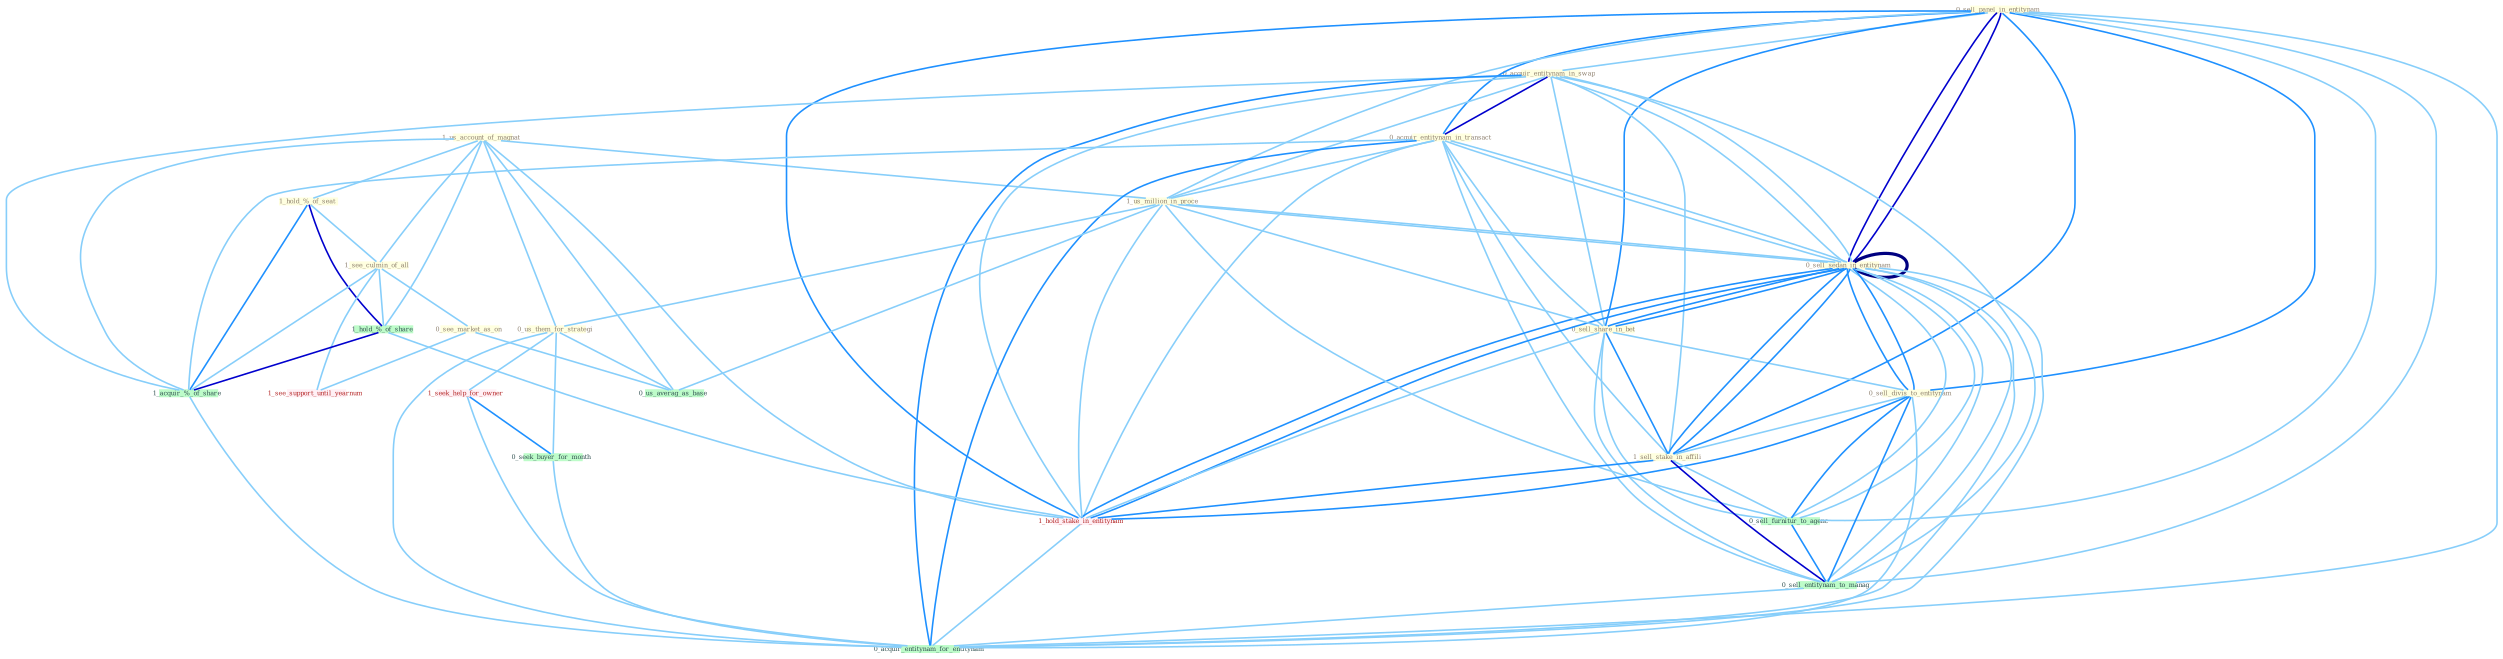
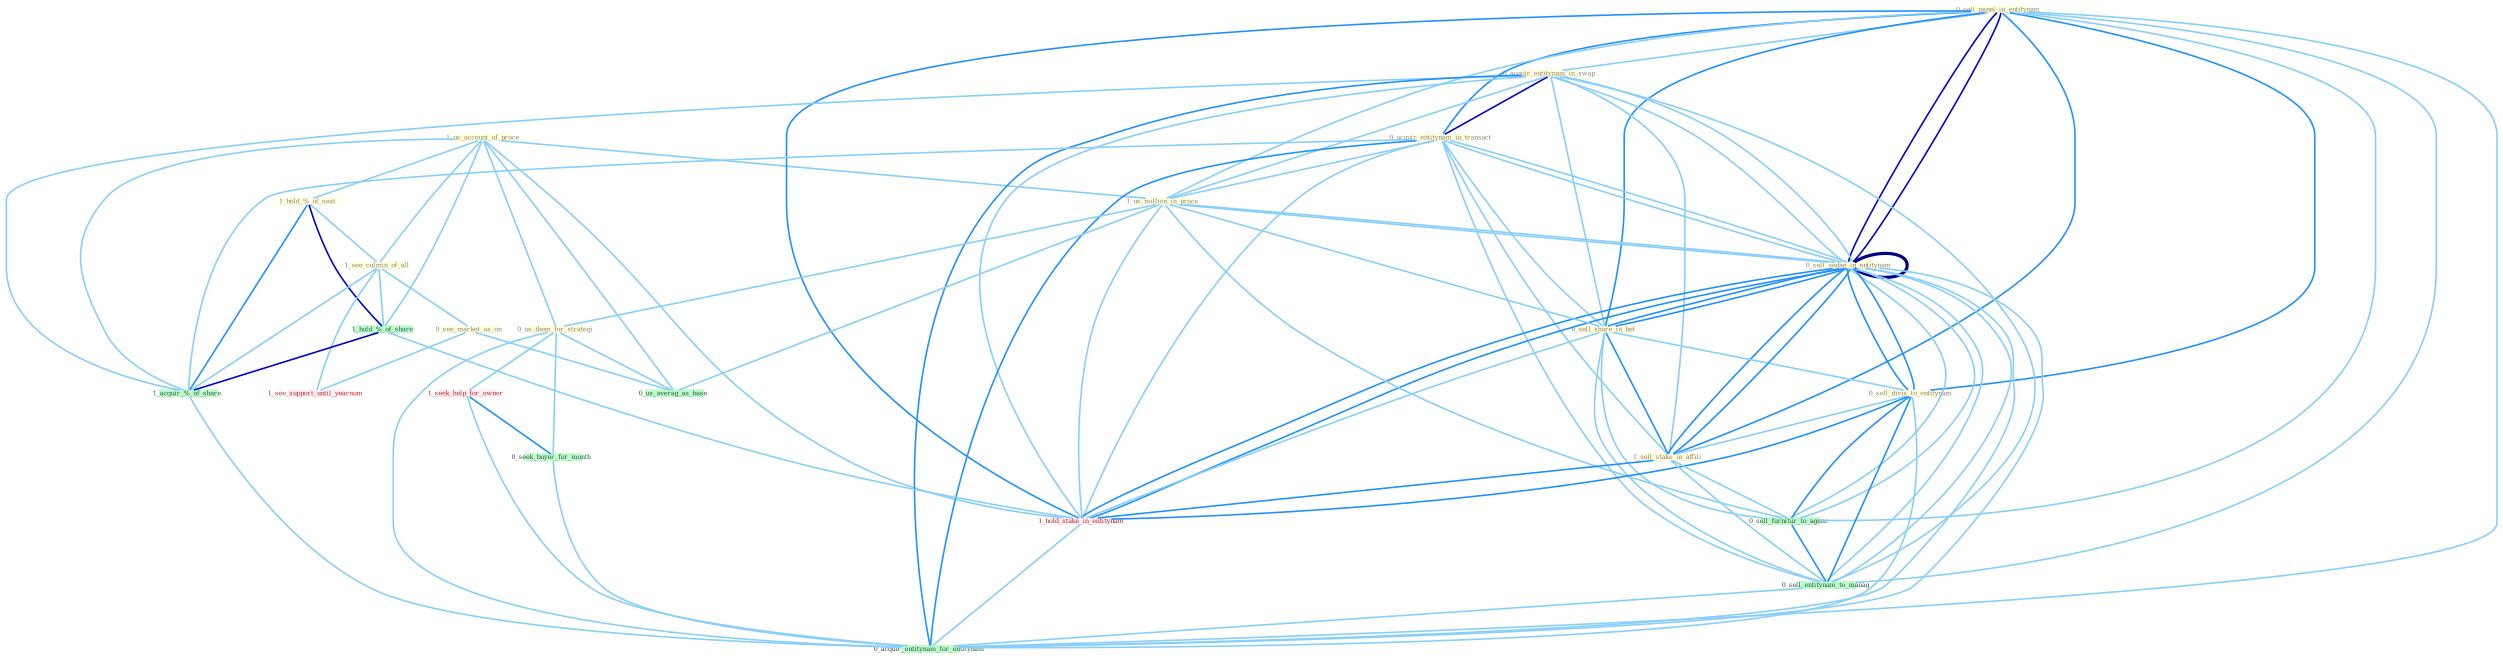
(483, 137) -> (483, 137)
(1750, 526) -> (1750, 526)
